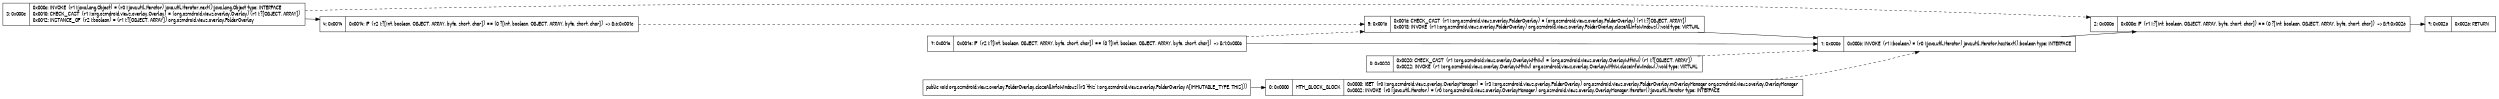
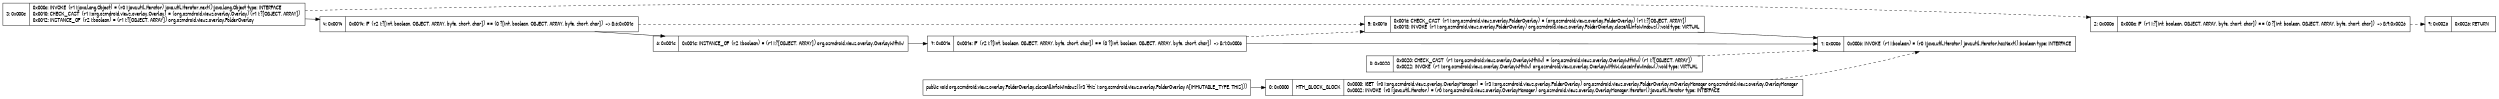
(2415, 24) -> (2415, 24)
(2096, 34) -> none
none -> (781, 44)
